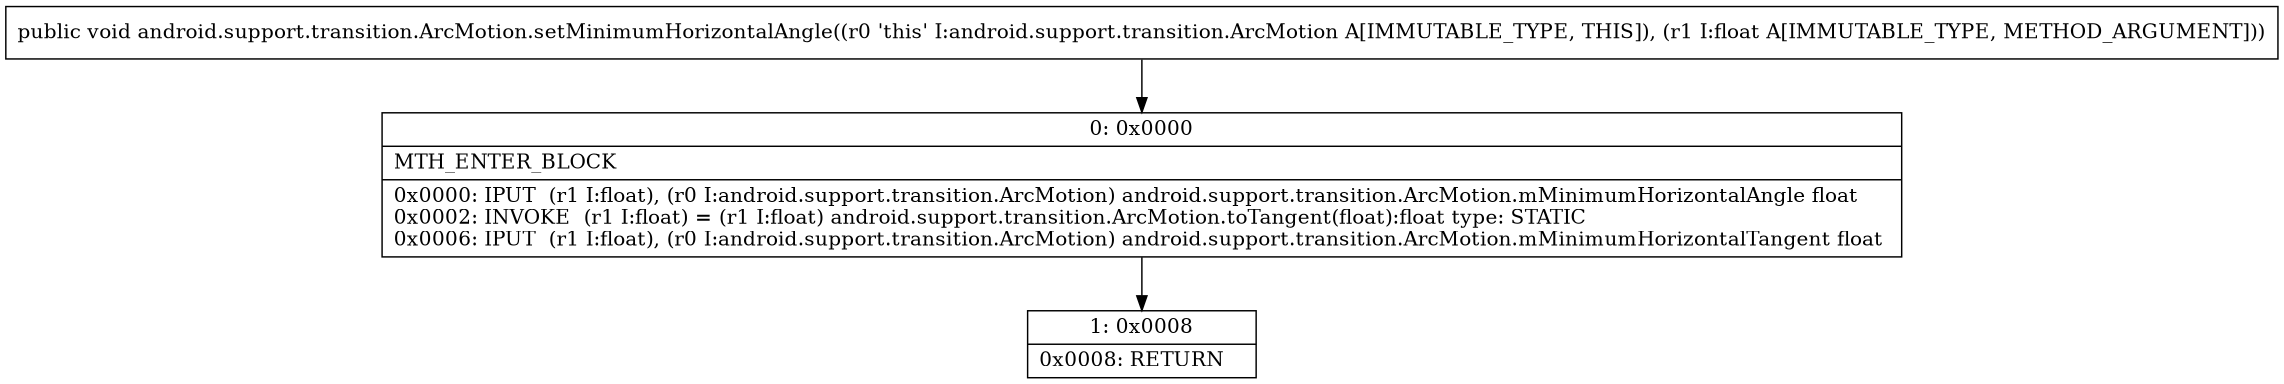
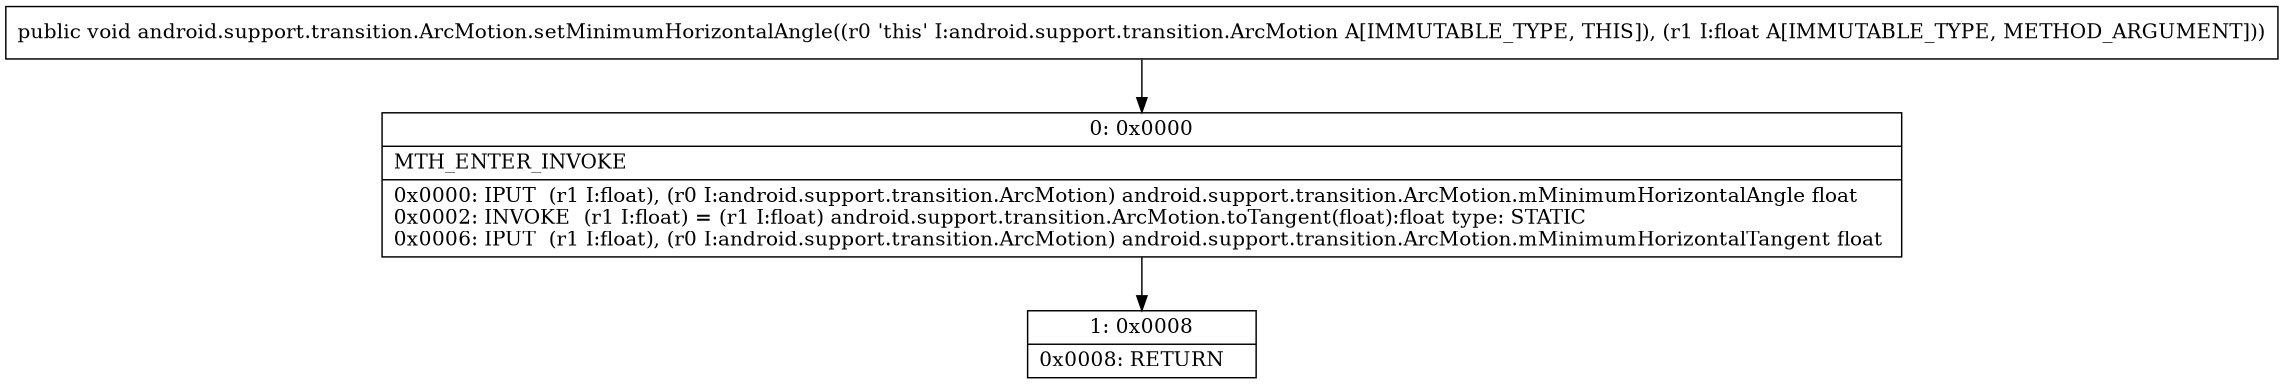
(506, 162) -> (511, 162)
